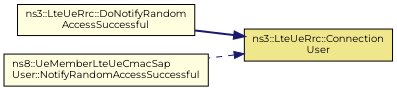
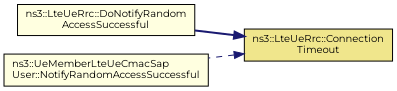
(318, 45) -> (318, 45)
(106, 70) -> (106, 70)
